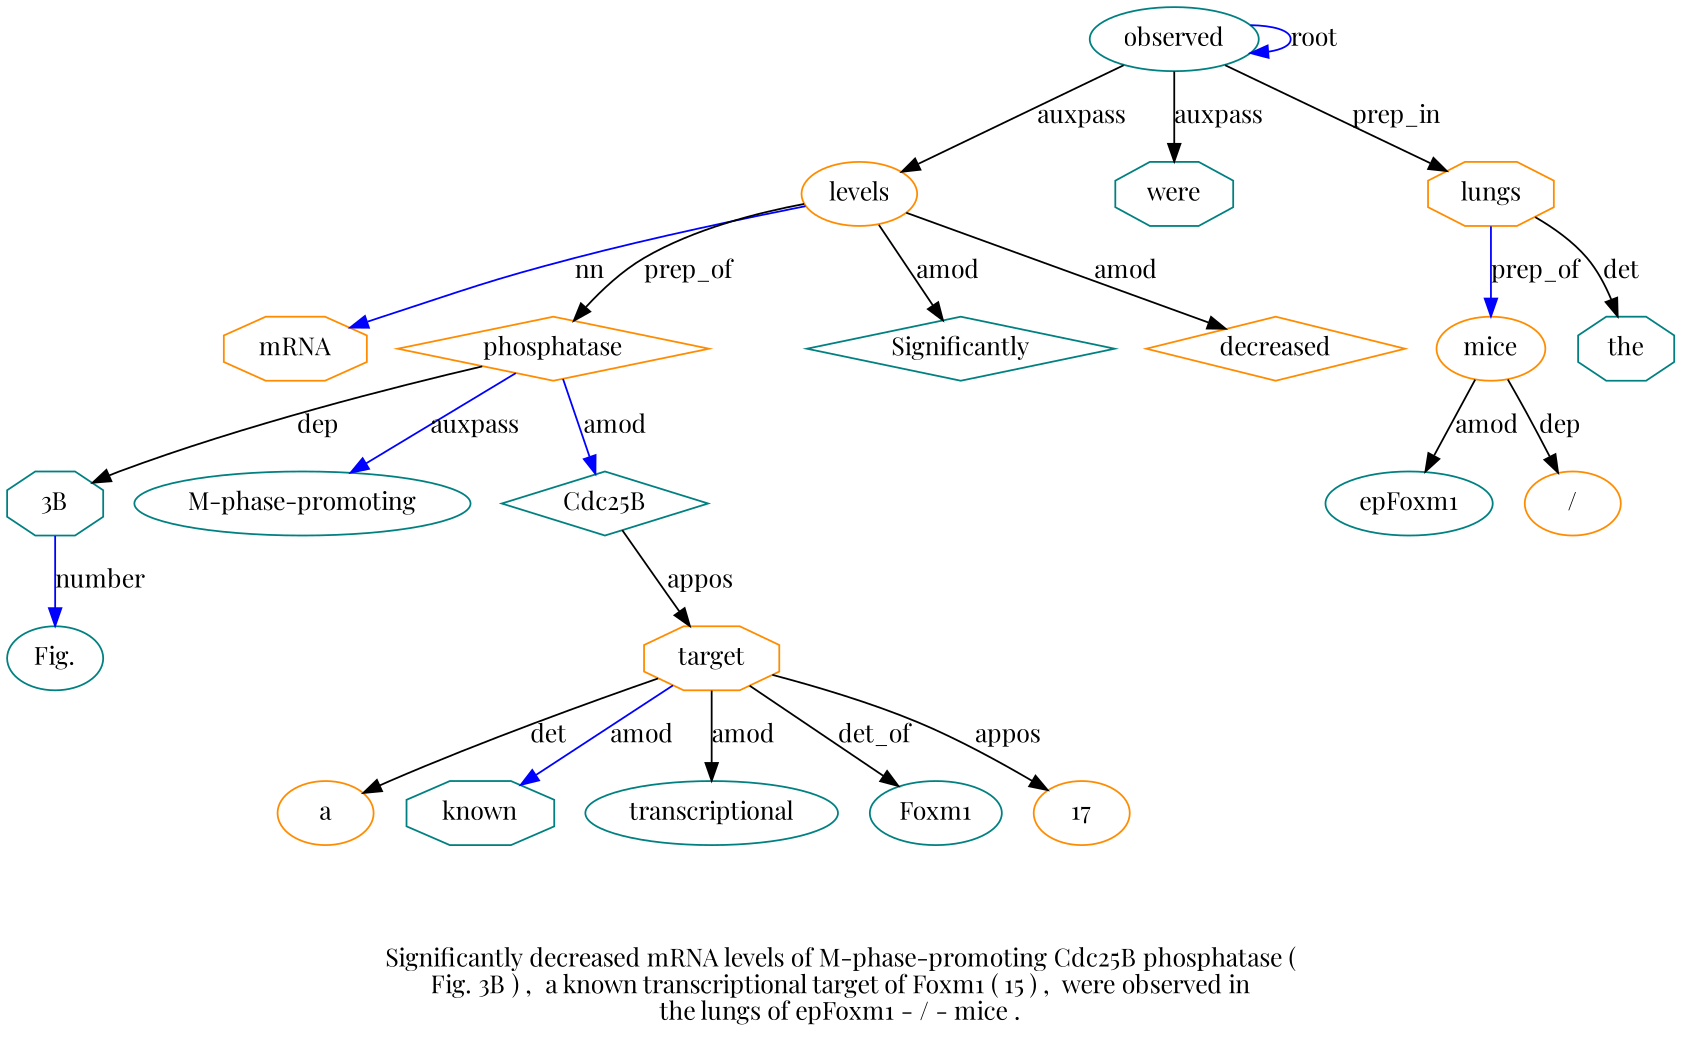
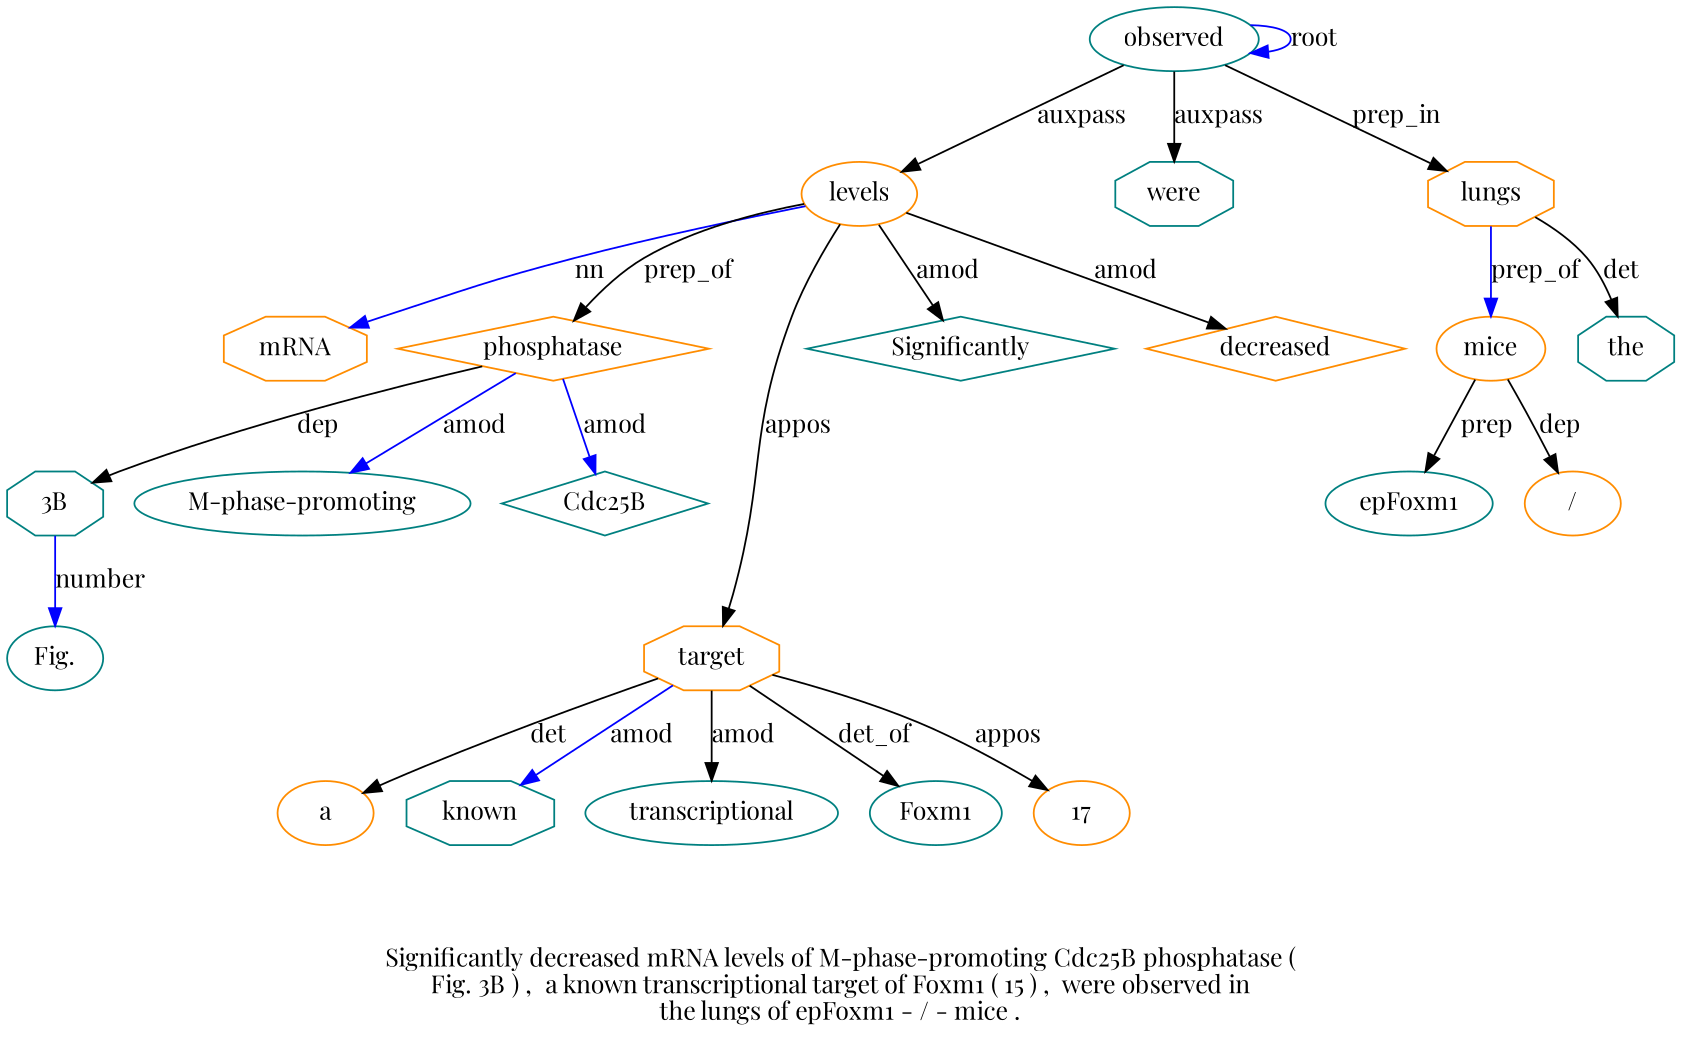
(475, 426) -> (475, 426)
(1487, 426) -> (1487, 426)
(651, 571) -> (765, 410)
